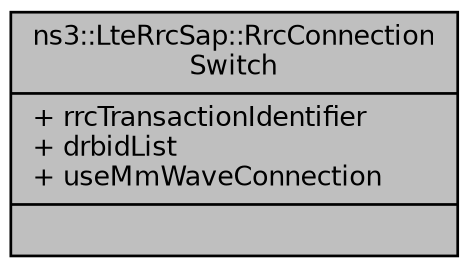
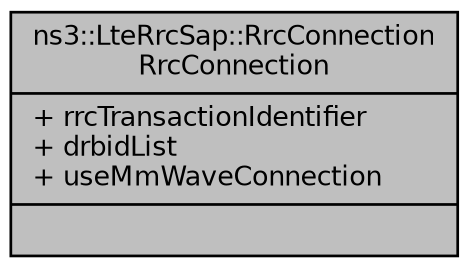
(234, 66) -> (234, 66)
